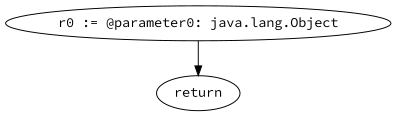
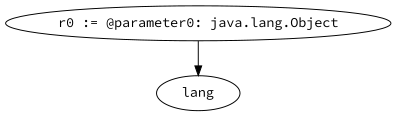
(198, 93) -> (198, 93)
